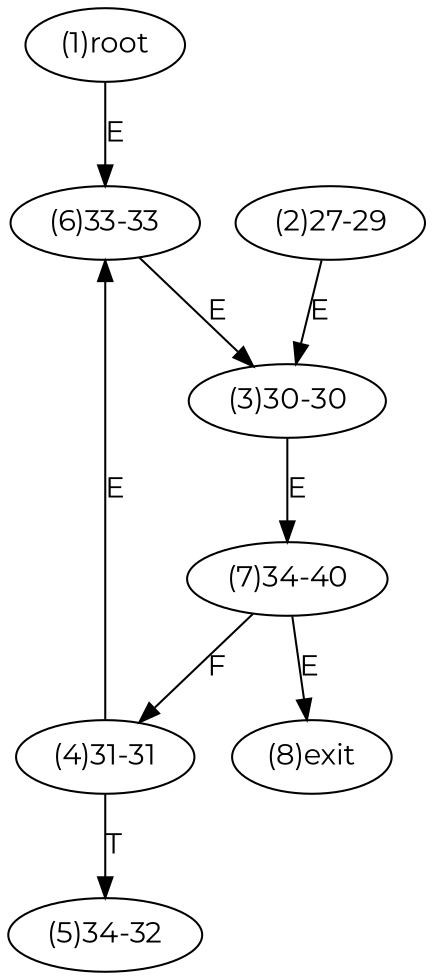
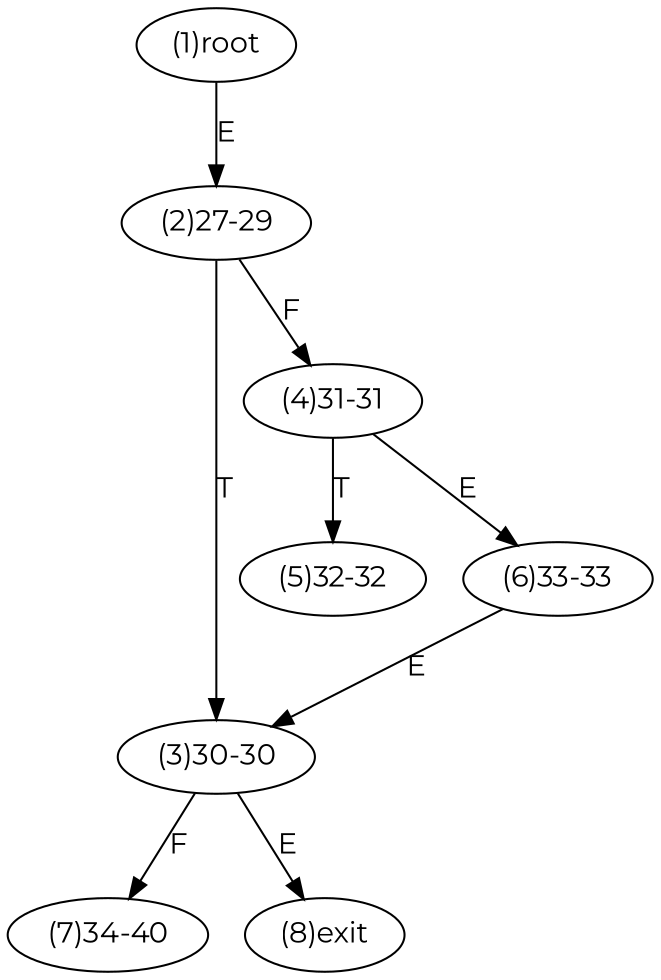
(105, 124) -> (216, 124)
(320, 312) -> (226, 490)
(298, 490) -> (180, 846)
(298, 658) -> (265, 837)
(204, 661) -> (269, 303)
(105, 935) -> (333, 579)
